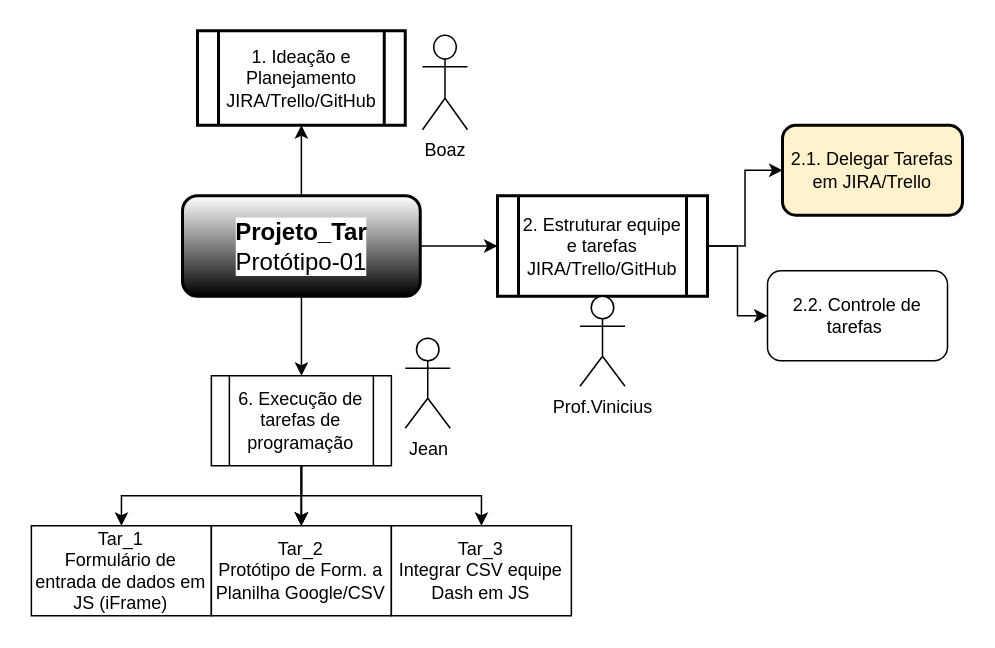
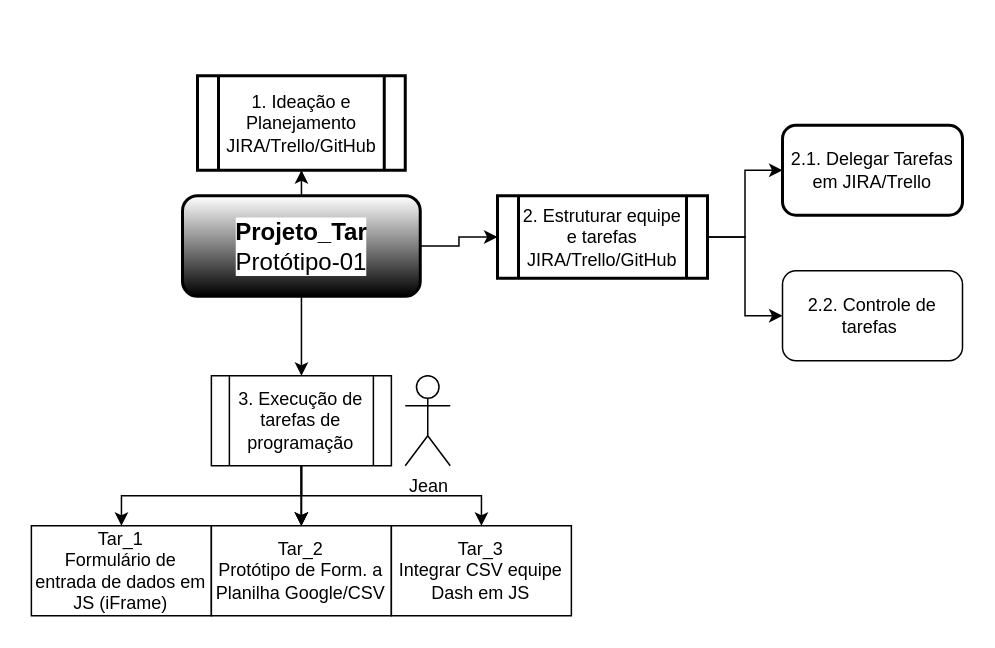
(301, 78) -> (301, 123)
(445, 83) -> none
(872, 170) -> (872, 170)
(602, 246) -> (602, 237)
(857, 316) -> (872, 316)
(602, 341) -> none
(428, 383) -> (428, 421)
(301, 421) -> (301, 421)
